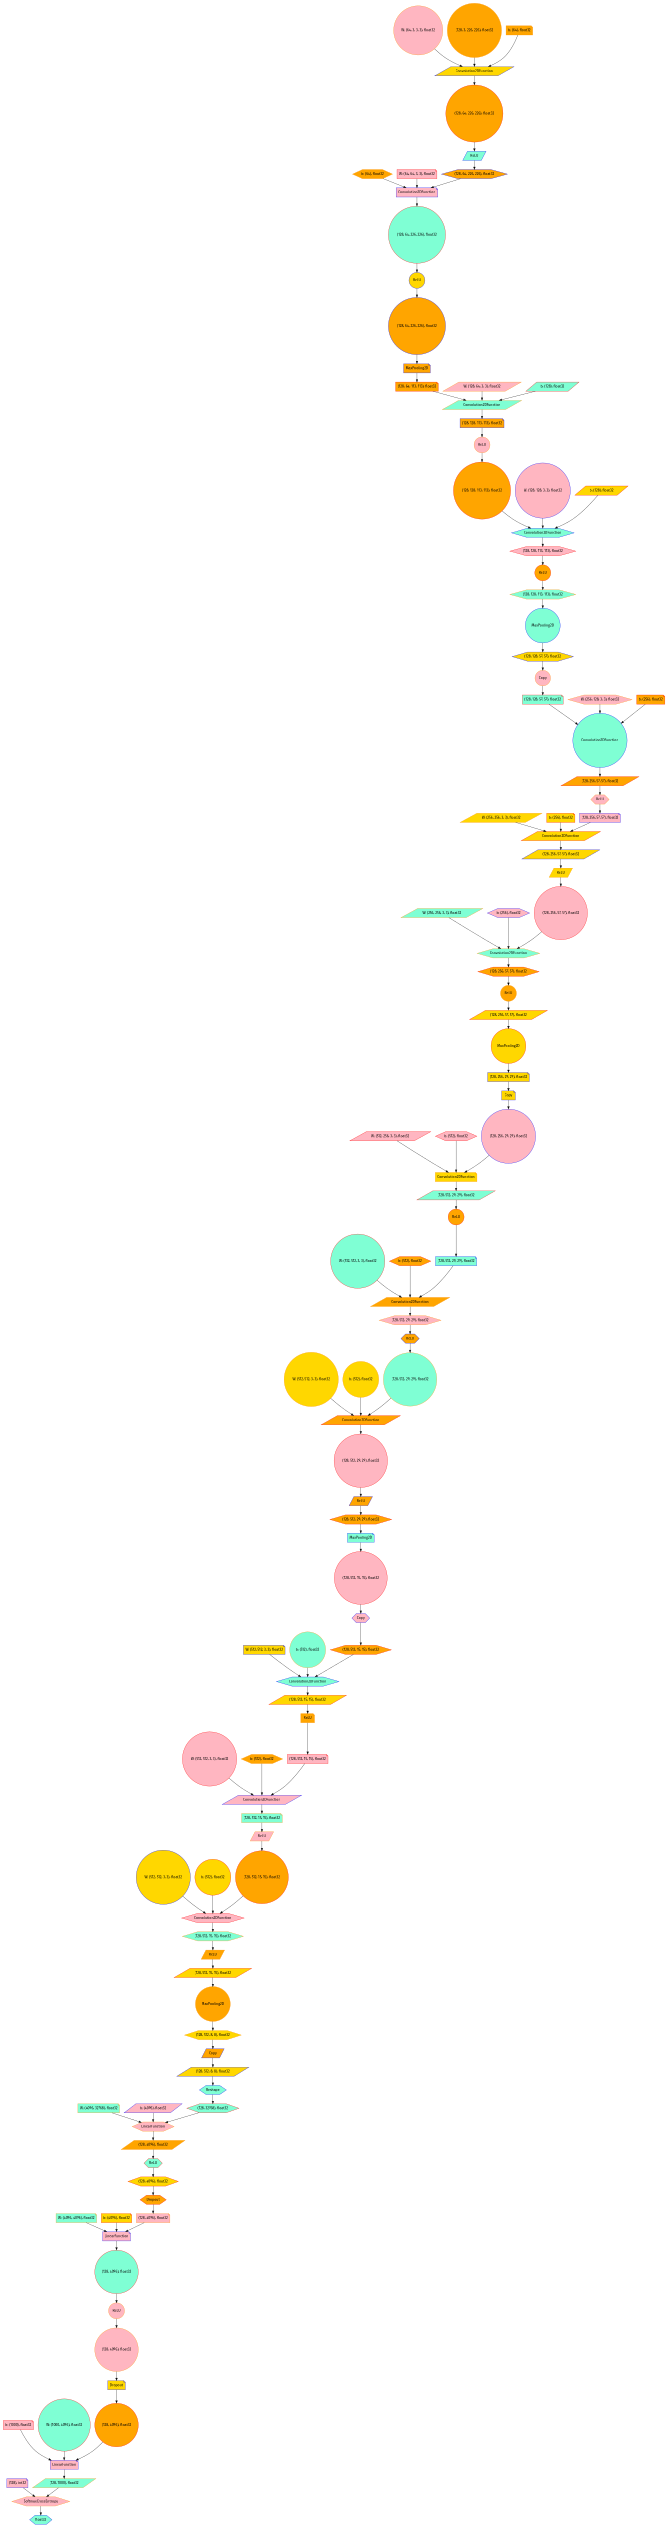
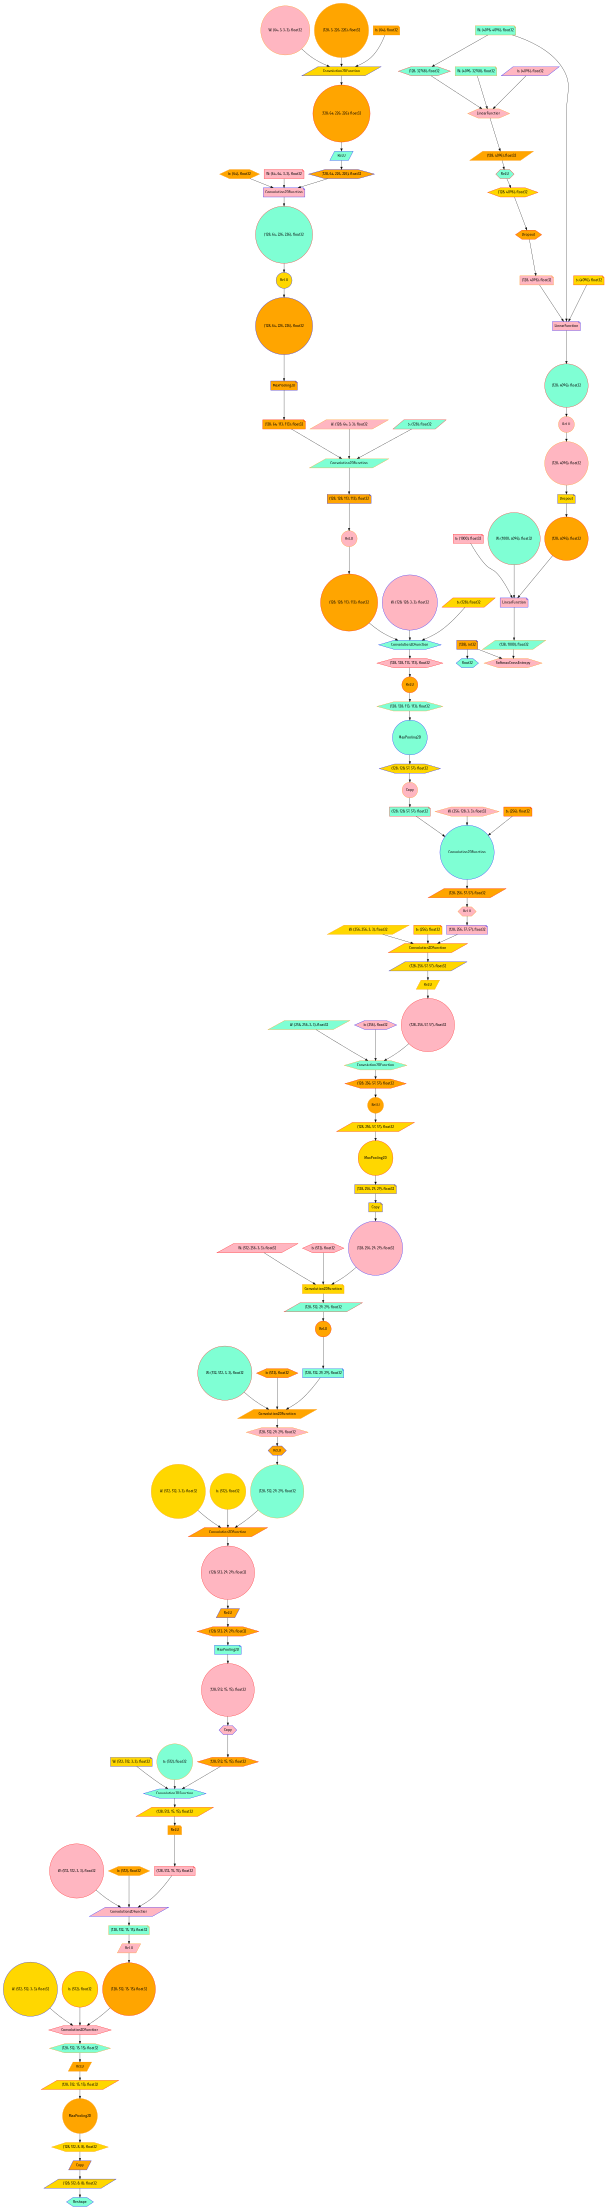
(213, 2098) -> (461, 50)
(17, 2483) -> (467, 645)
(41, 2509) -> (467, 653)
